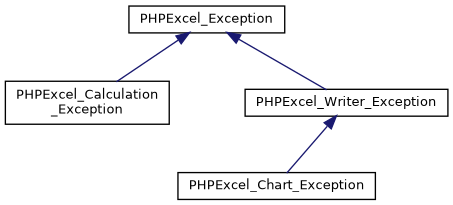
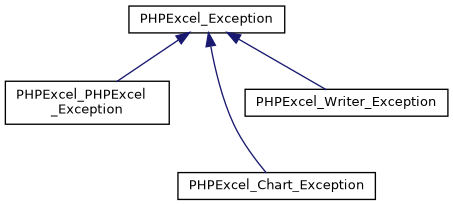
(87, 103) -> (87, 103)
(307, 150) -> (229, 114)
